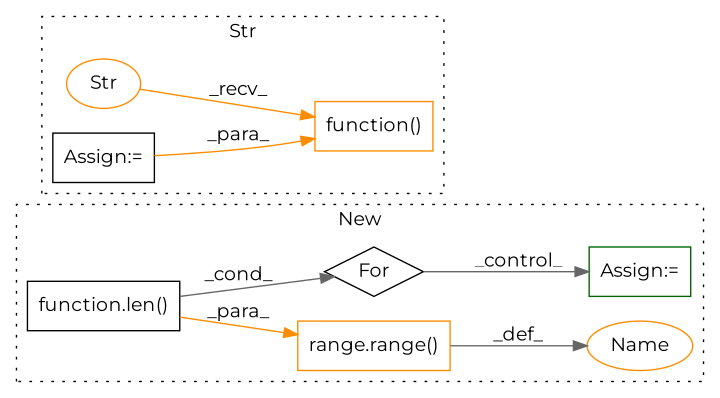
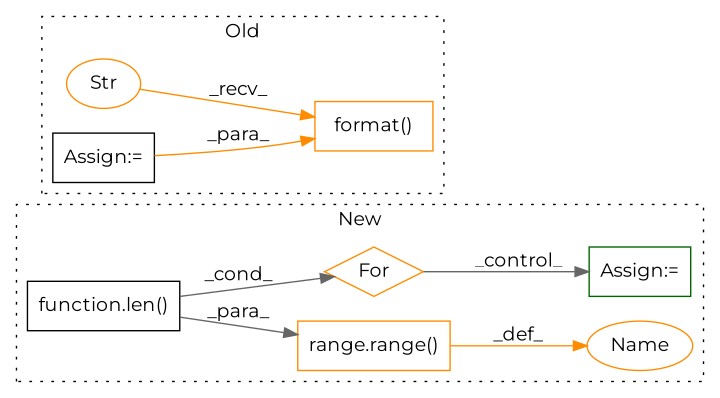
(243, 32) -> (243, 32)
(374, 126) -> (374, 126)
(374, 272) -> (374, 272)
(232, 325) -> (232, 325)
(512, 346) -> (512, 346)
